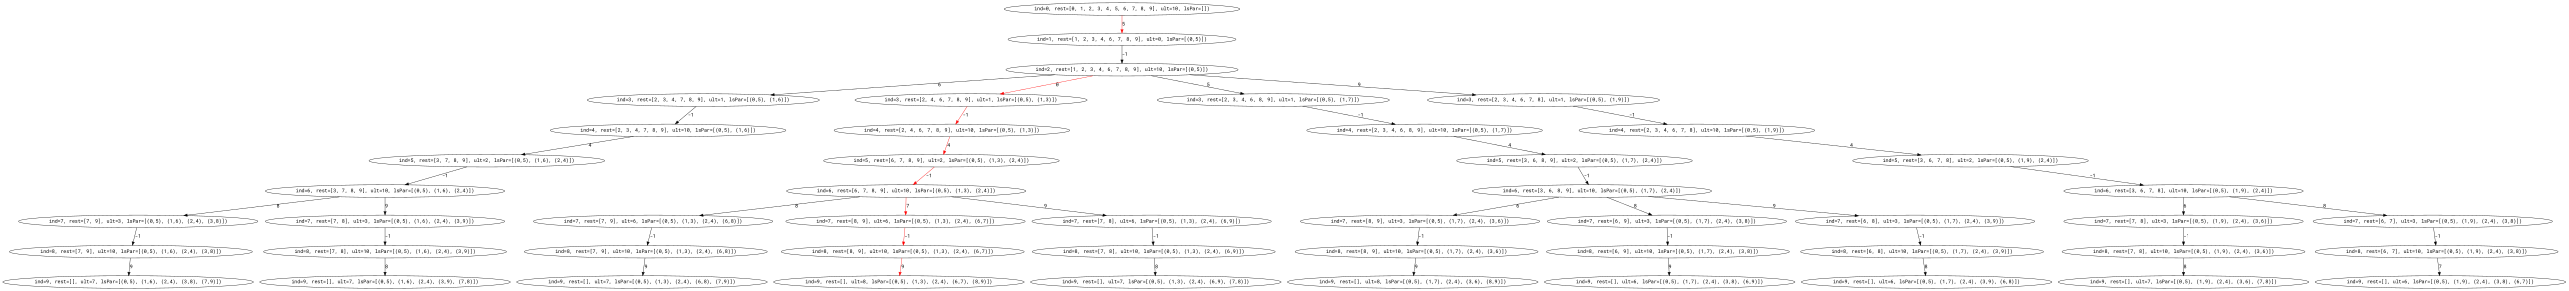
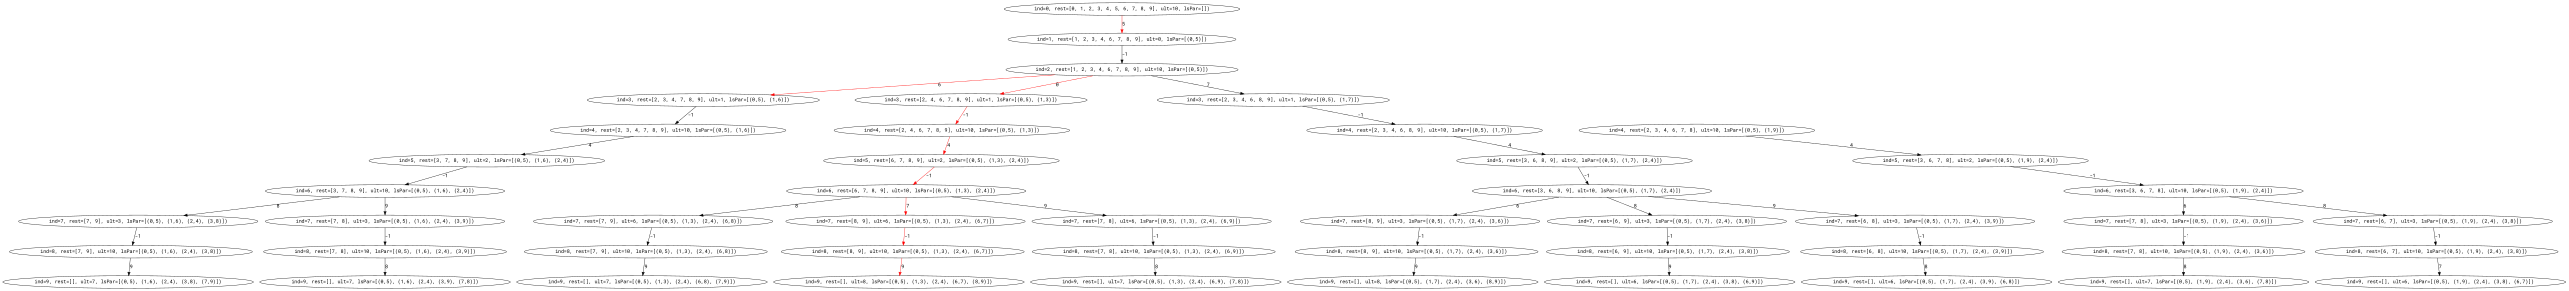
(914, 85) -> (914, 85)
(1208, 85) -> (1208, 85)
(1543, 100) -> none
